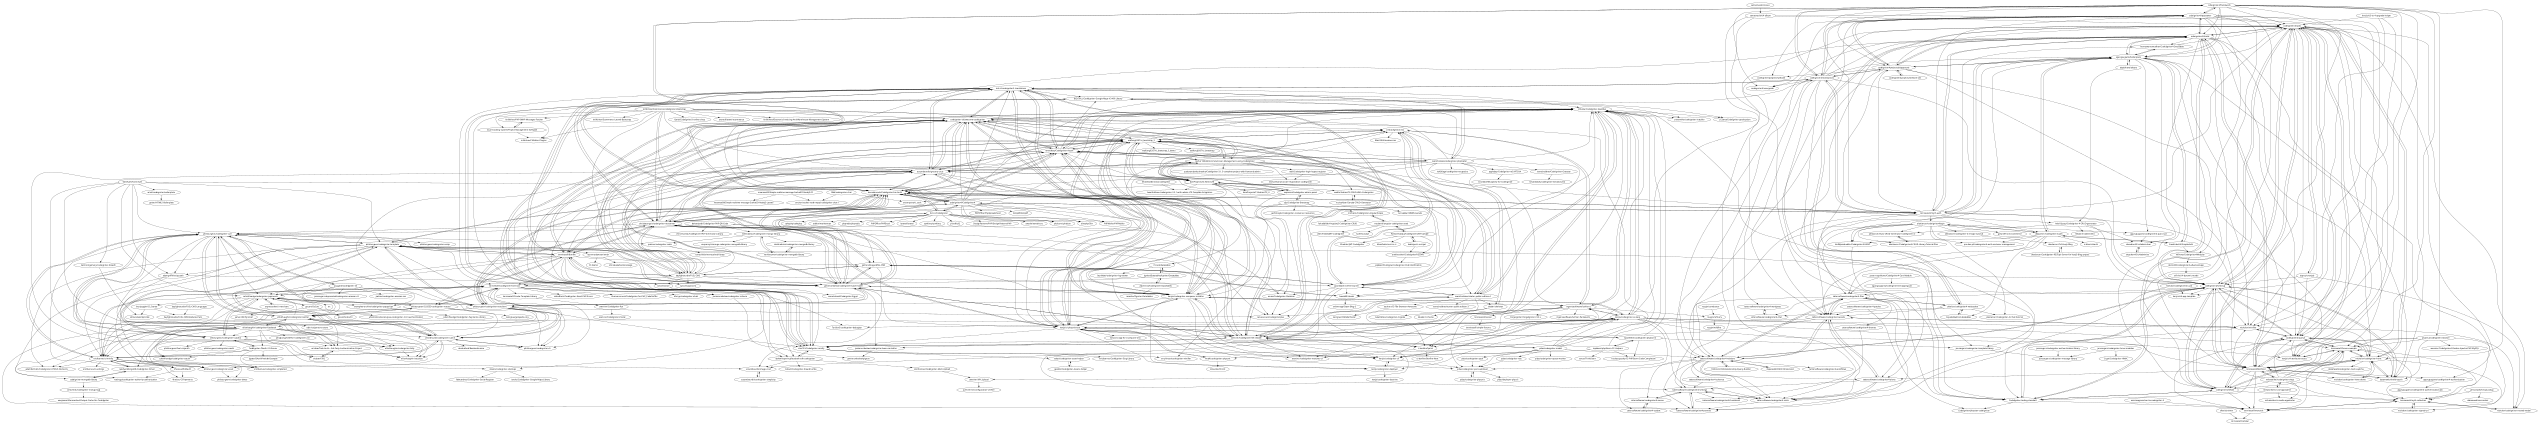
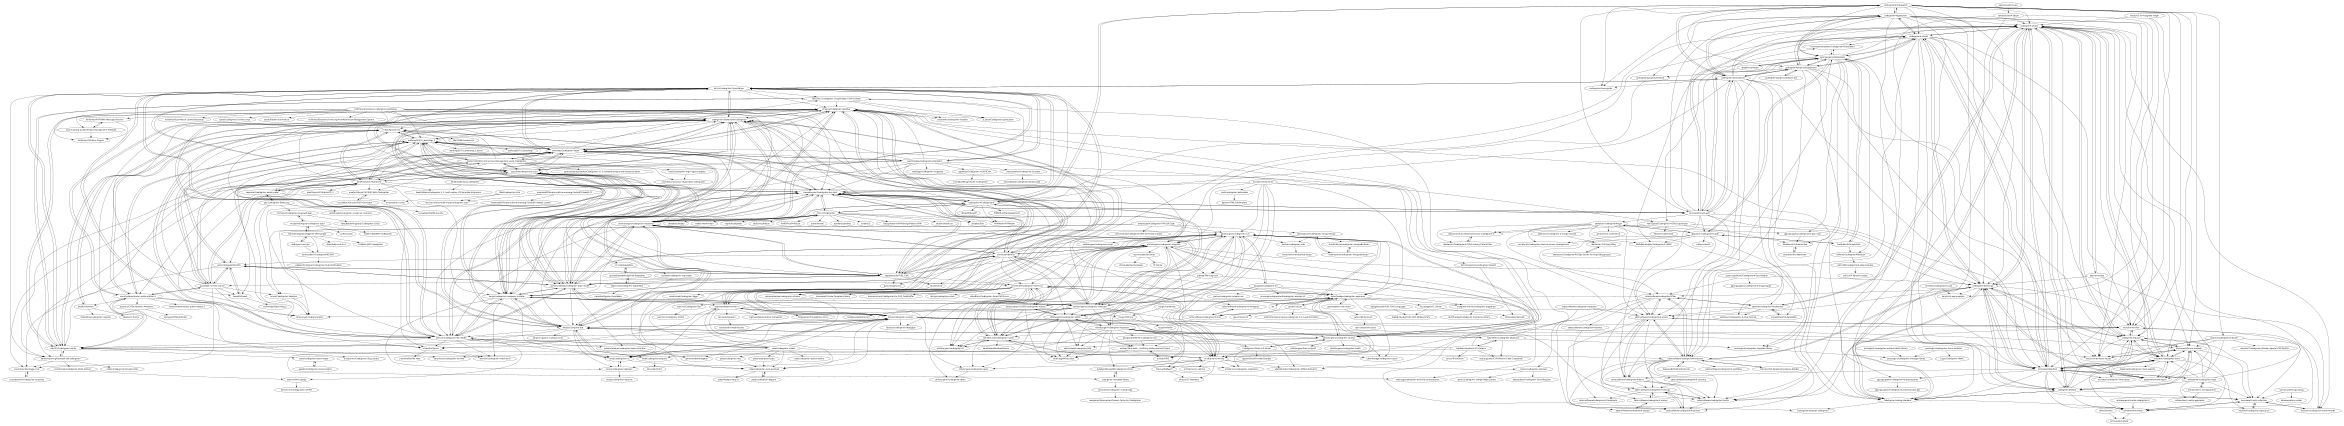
none -> (2135, 84)
(1051, 135) -> (632, 134)
(979, 219) -> none
(724, 244) -> none
(400, 348) -> (1078, 348)
